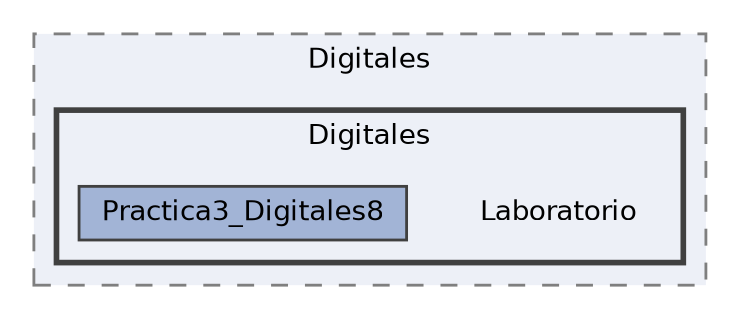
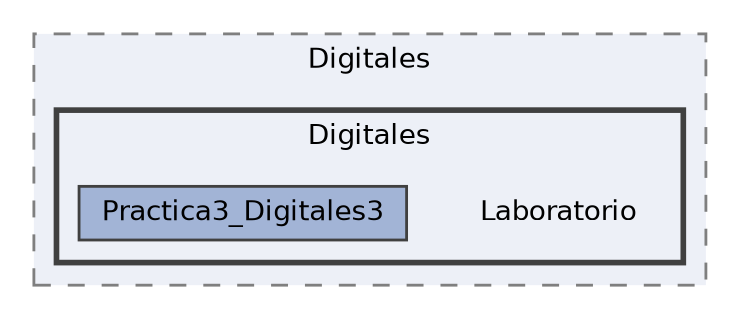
(243, 213) -> (243, 213)
